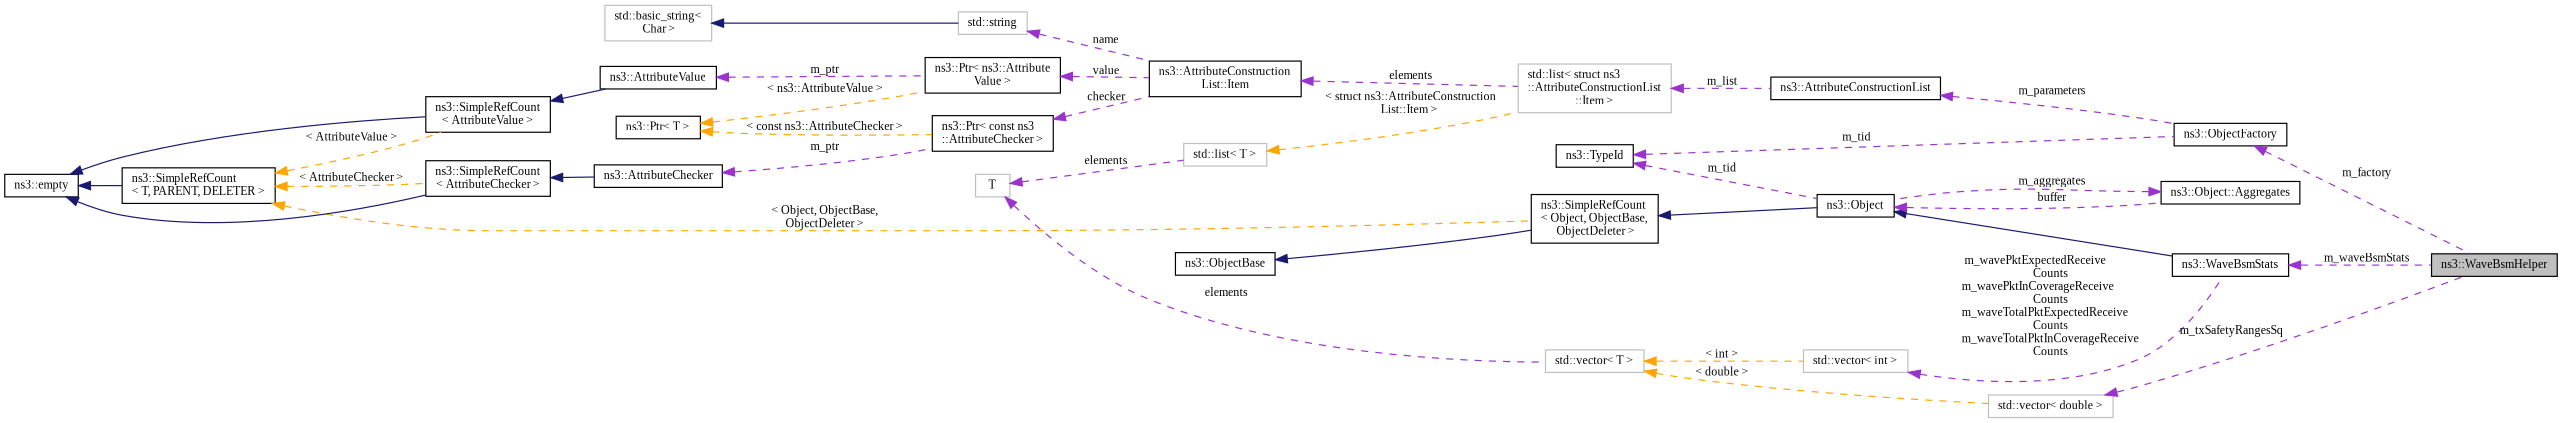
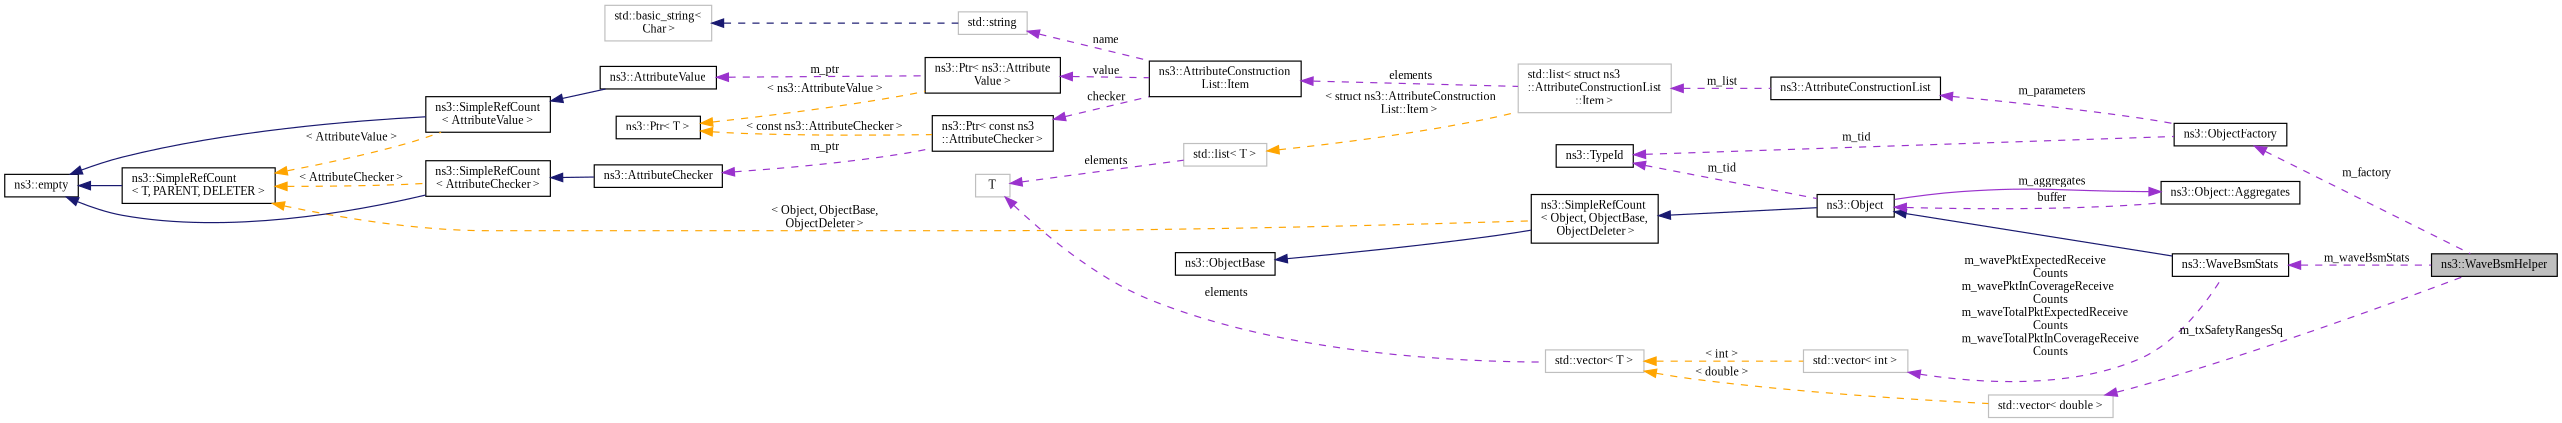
(841, 23) -> (841, 23)
(2021, 189) -> (2021, 189)
